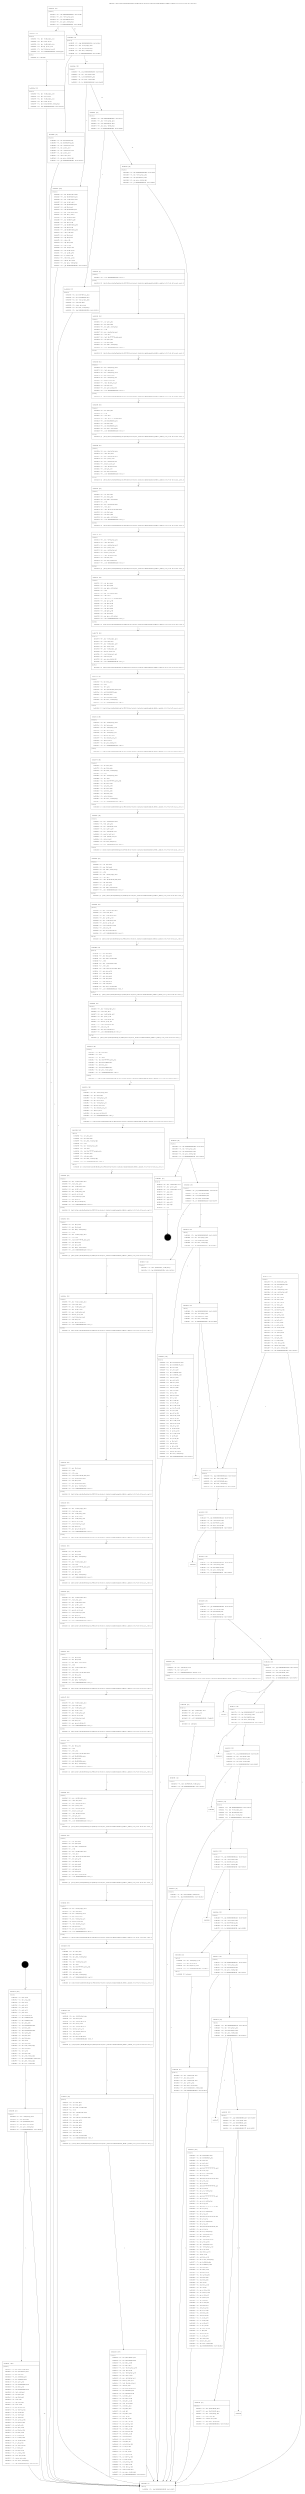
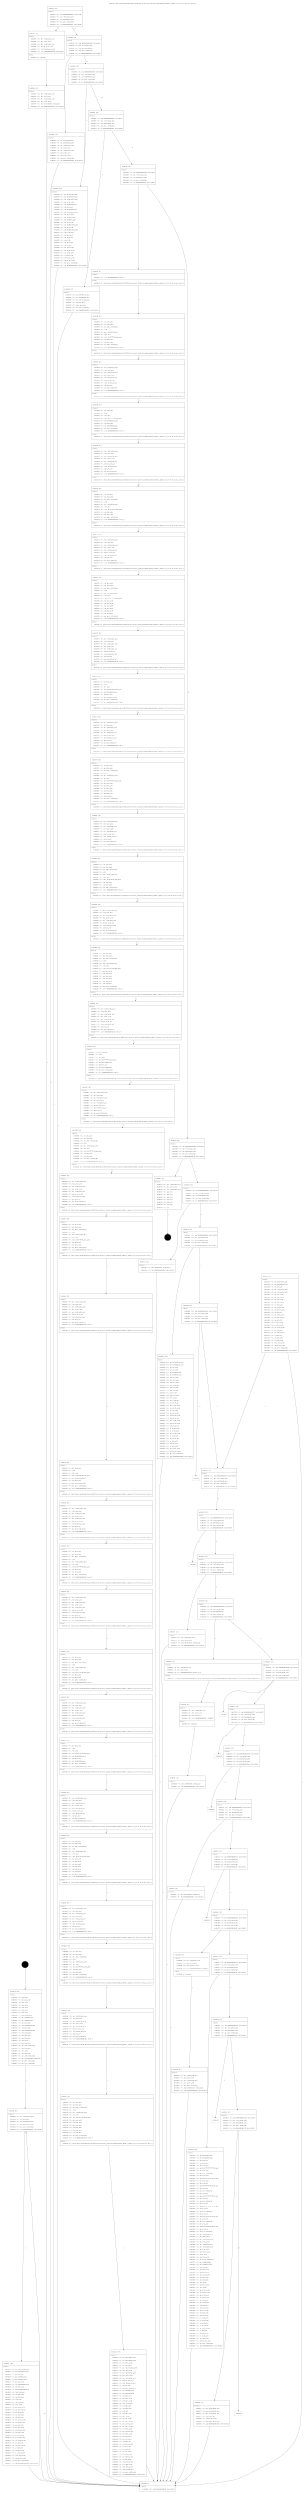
none -> (187, 1639)
